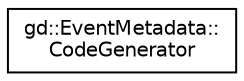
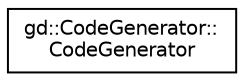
(122, 41) -> (122, 41)
